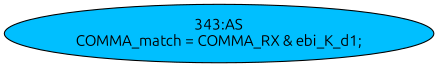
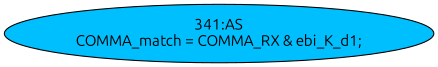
(219, 34) -> (219, 34)
